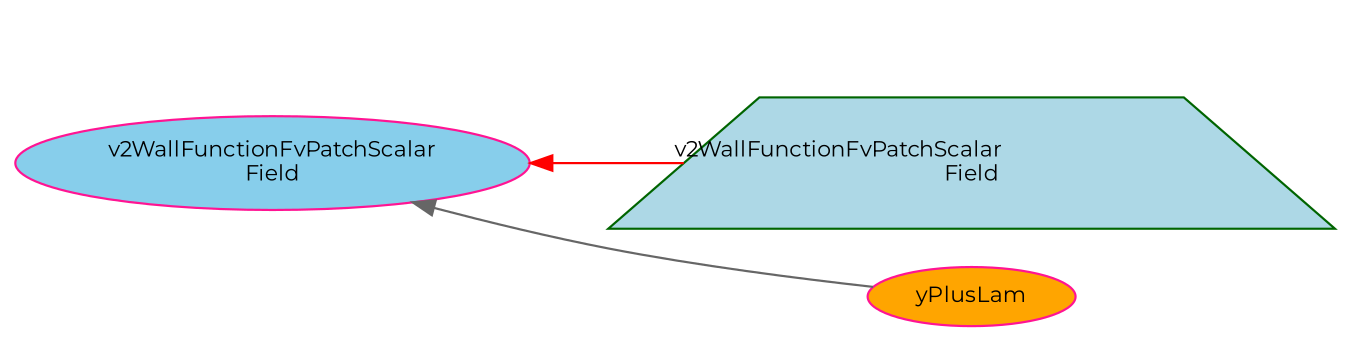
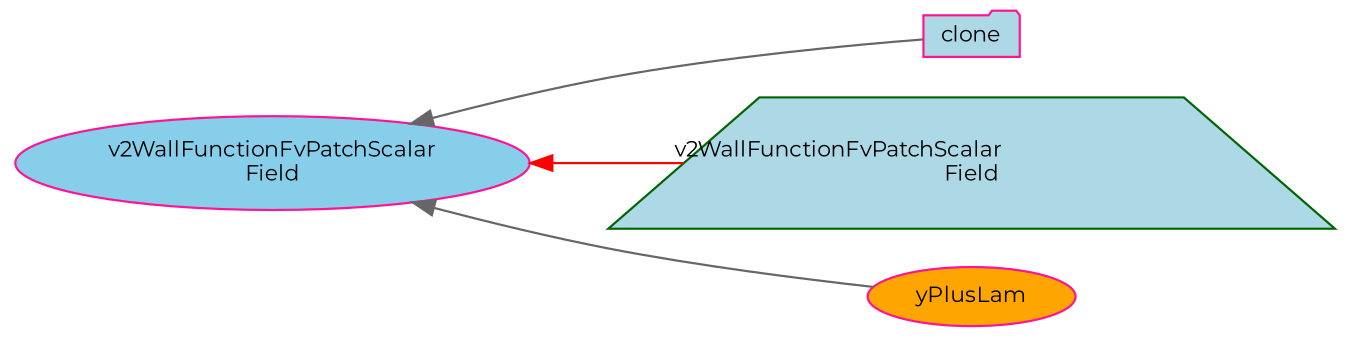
none -> (972, 36)
